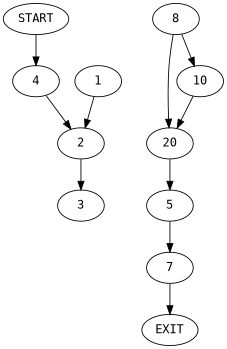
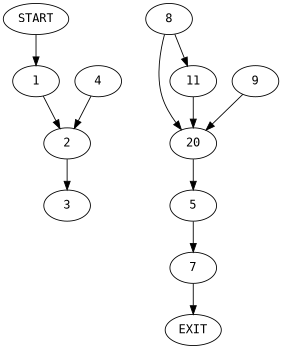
(36, 46) -> (36, 46)
(200, 81) -> (193, 81)
none -> (255, 81)
